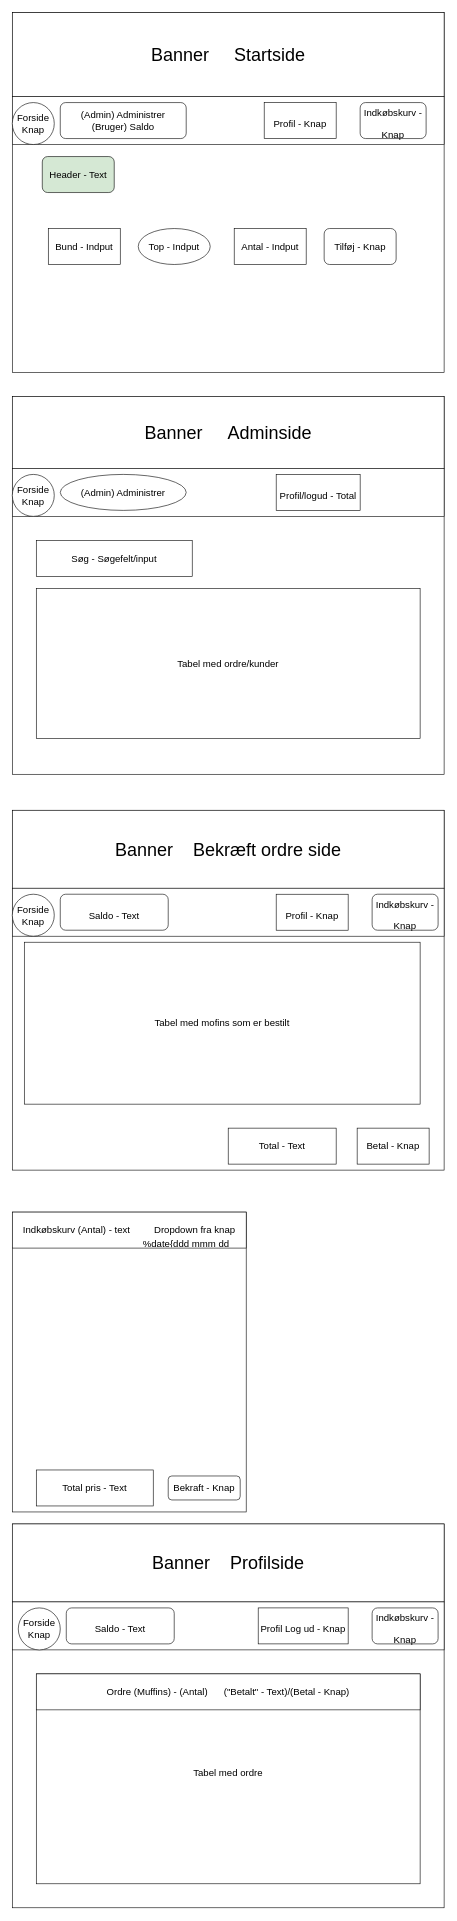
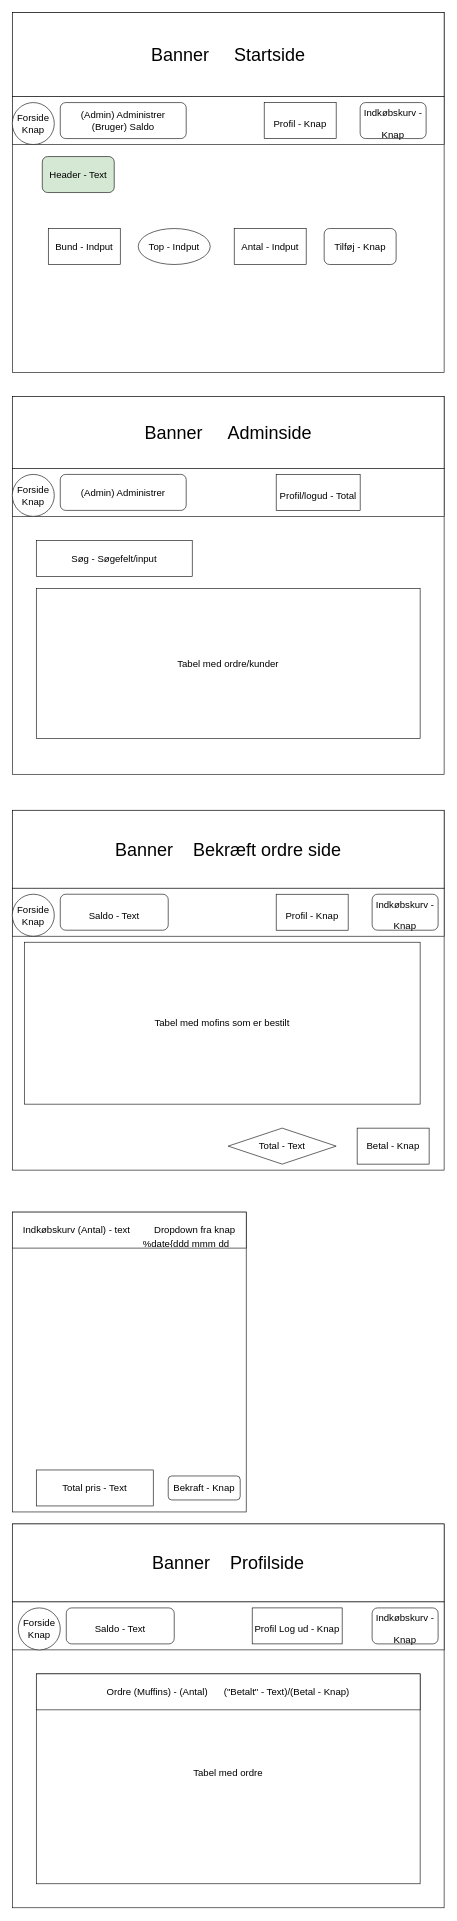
(123, 492) -> (123, 492)
(282, 1146) -> (282, 1146)
(303, 1626) -> (297, 1626)
